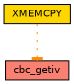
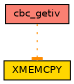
(37, 40) -> (37, 40)
